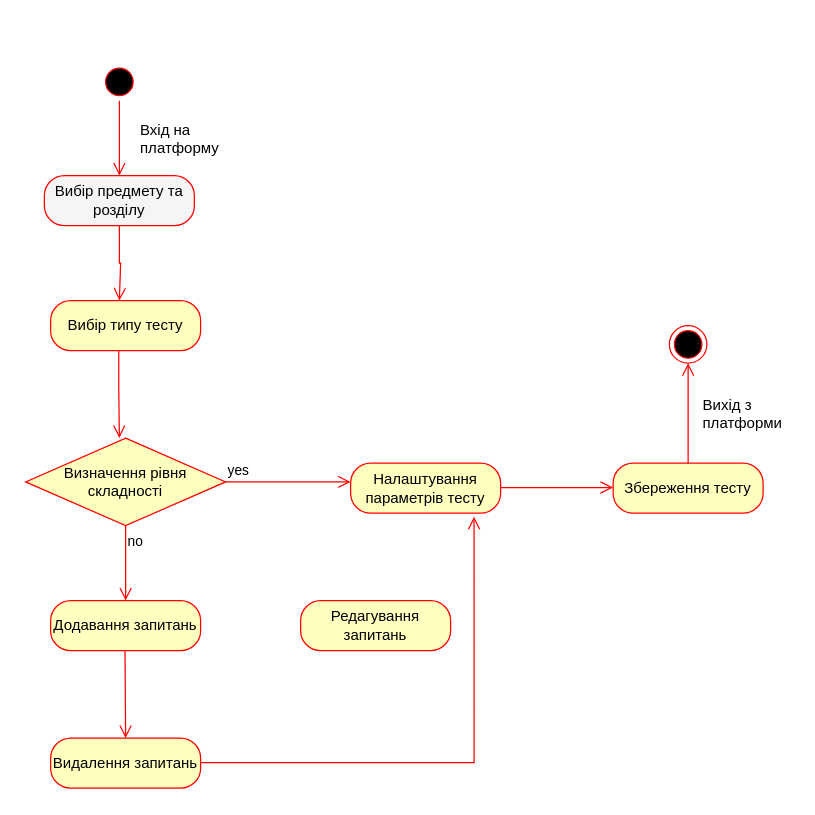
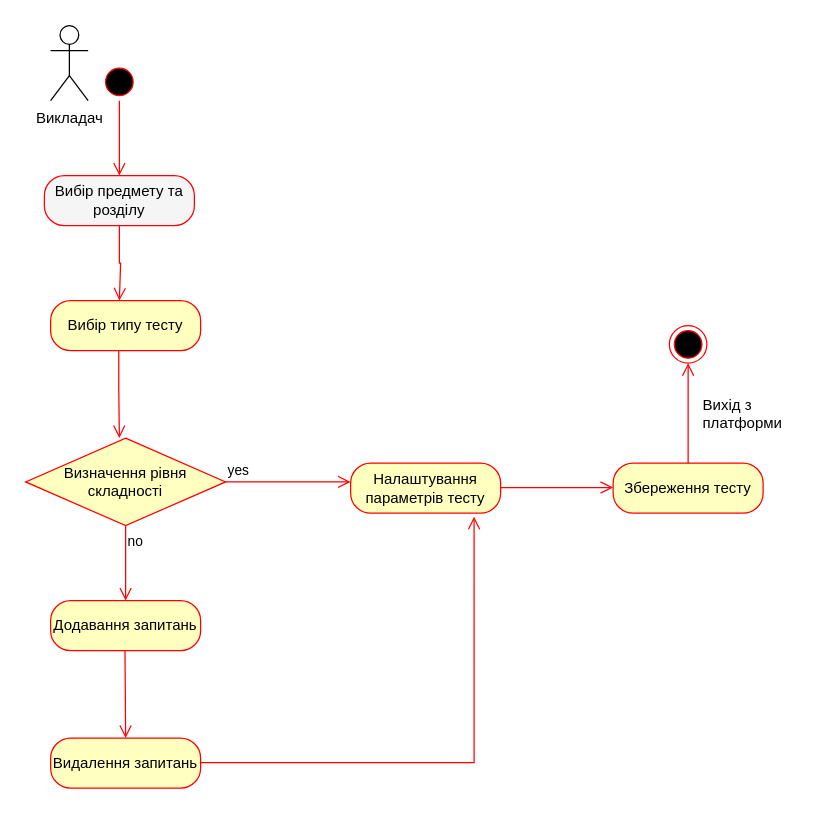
none -> (69, 63)
(182, 138) -> none
(376, 626) -> none
